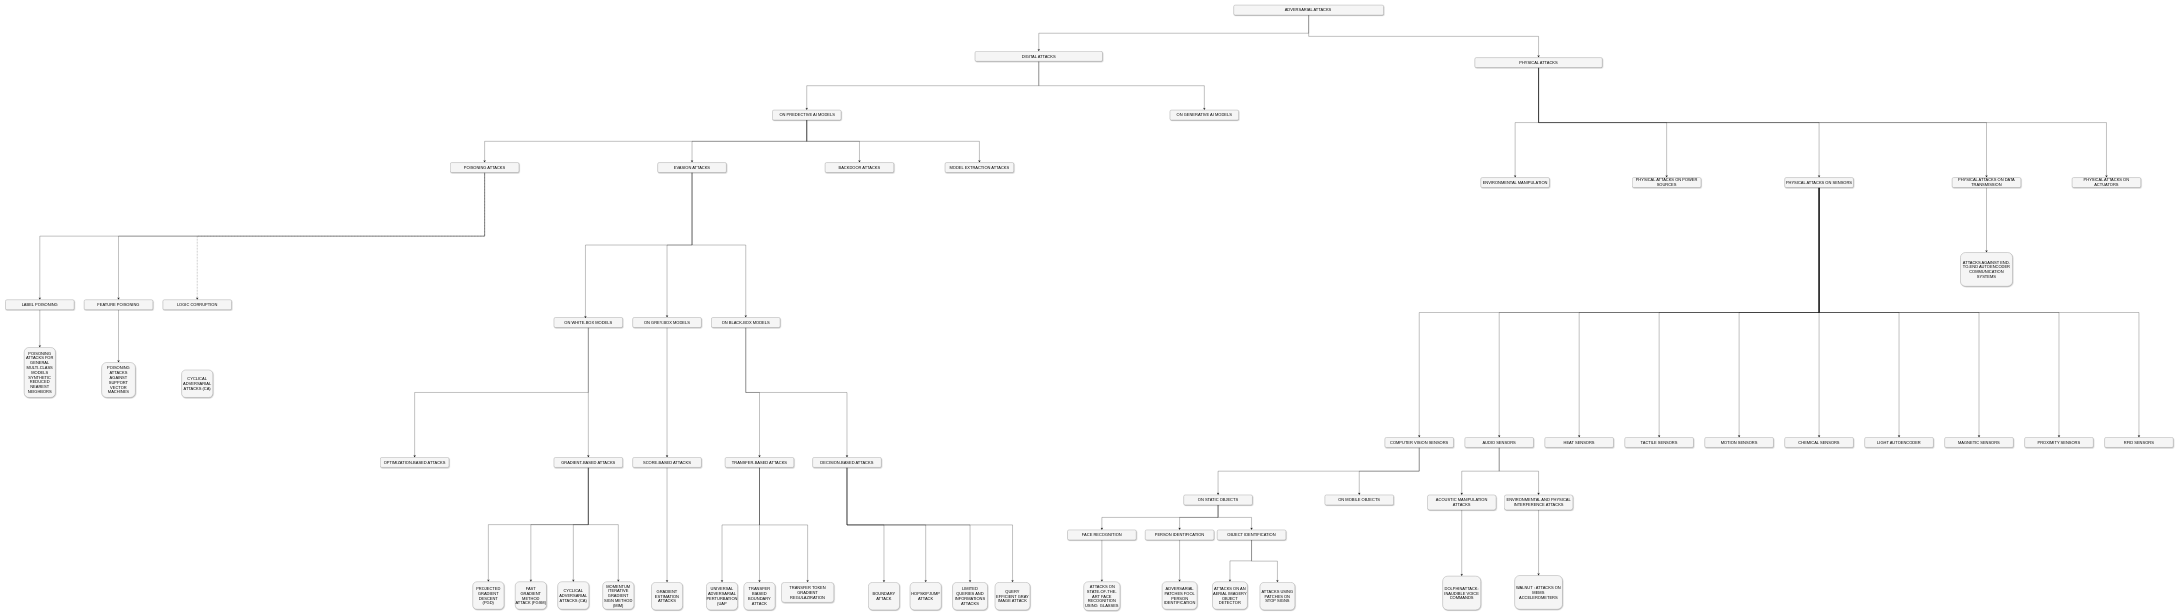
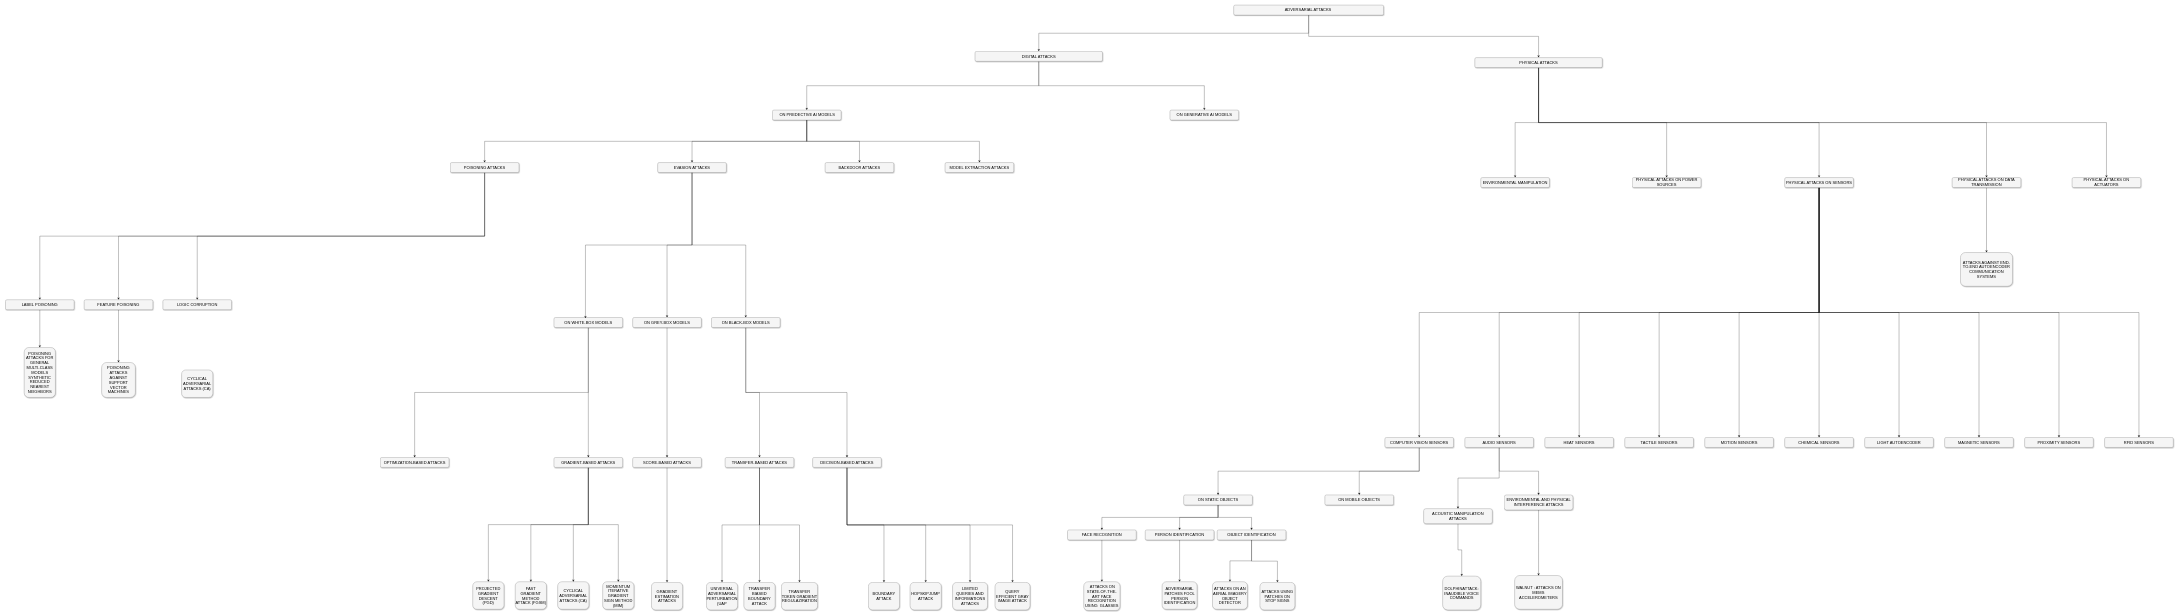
(197, 268) -> (197, 268)
(1462, 503) -> (1458, 516)
(808, 593) -> (800, 596)
